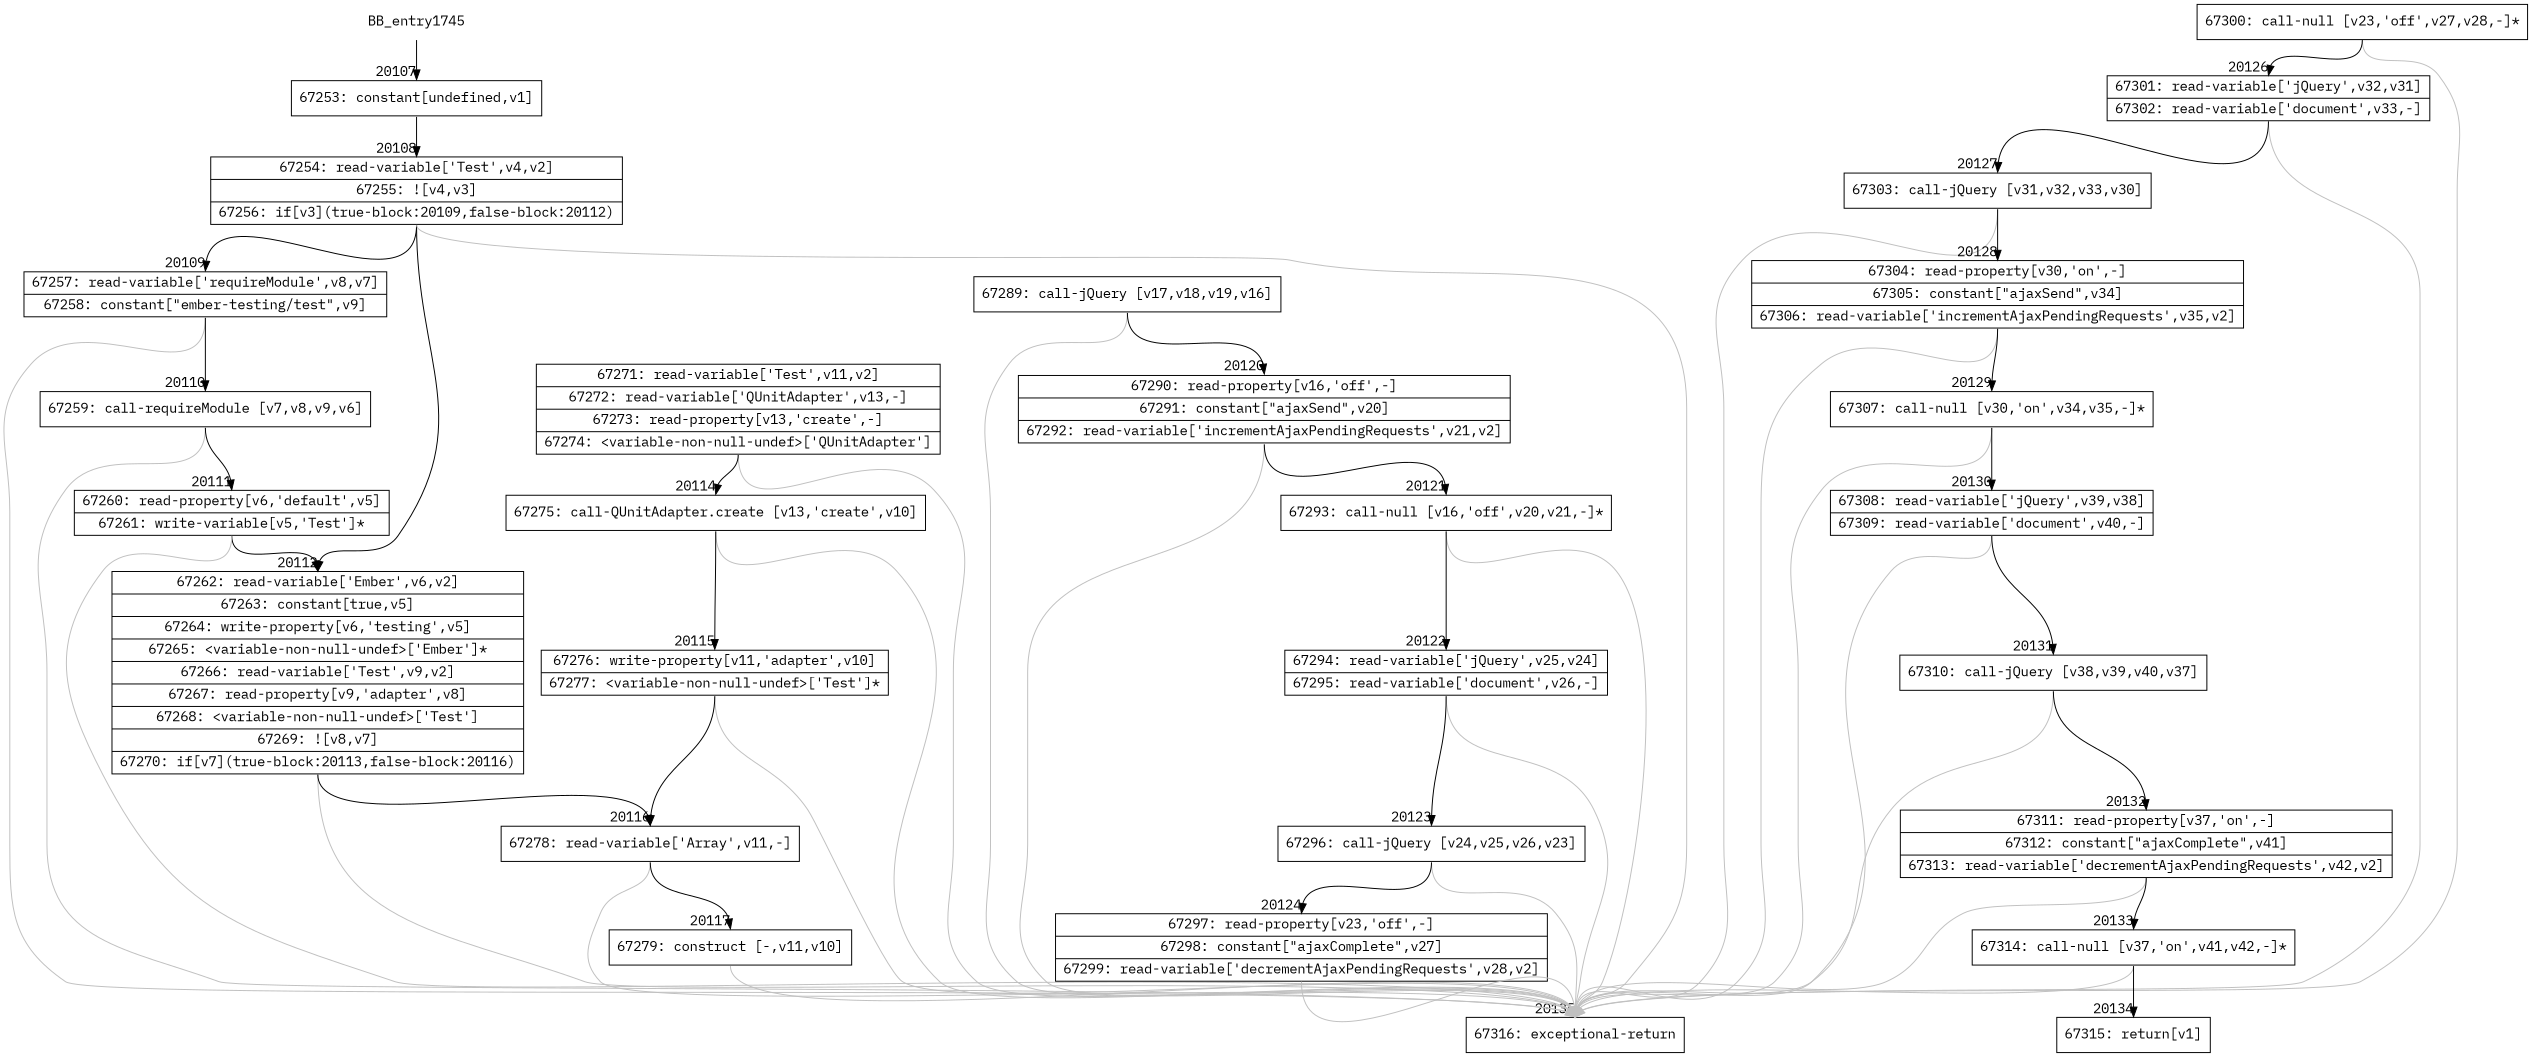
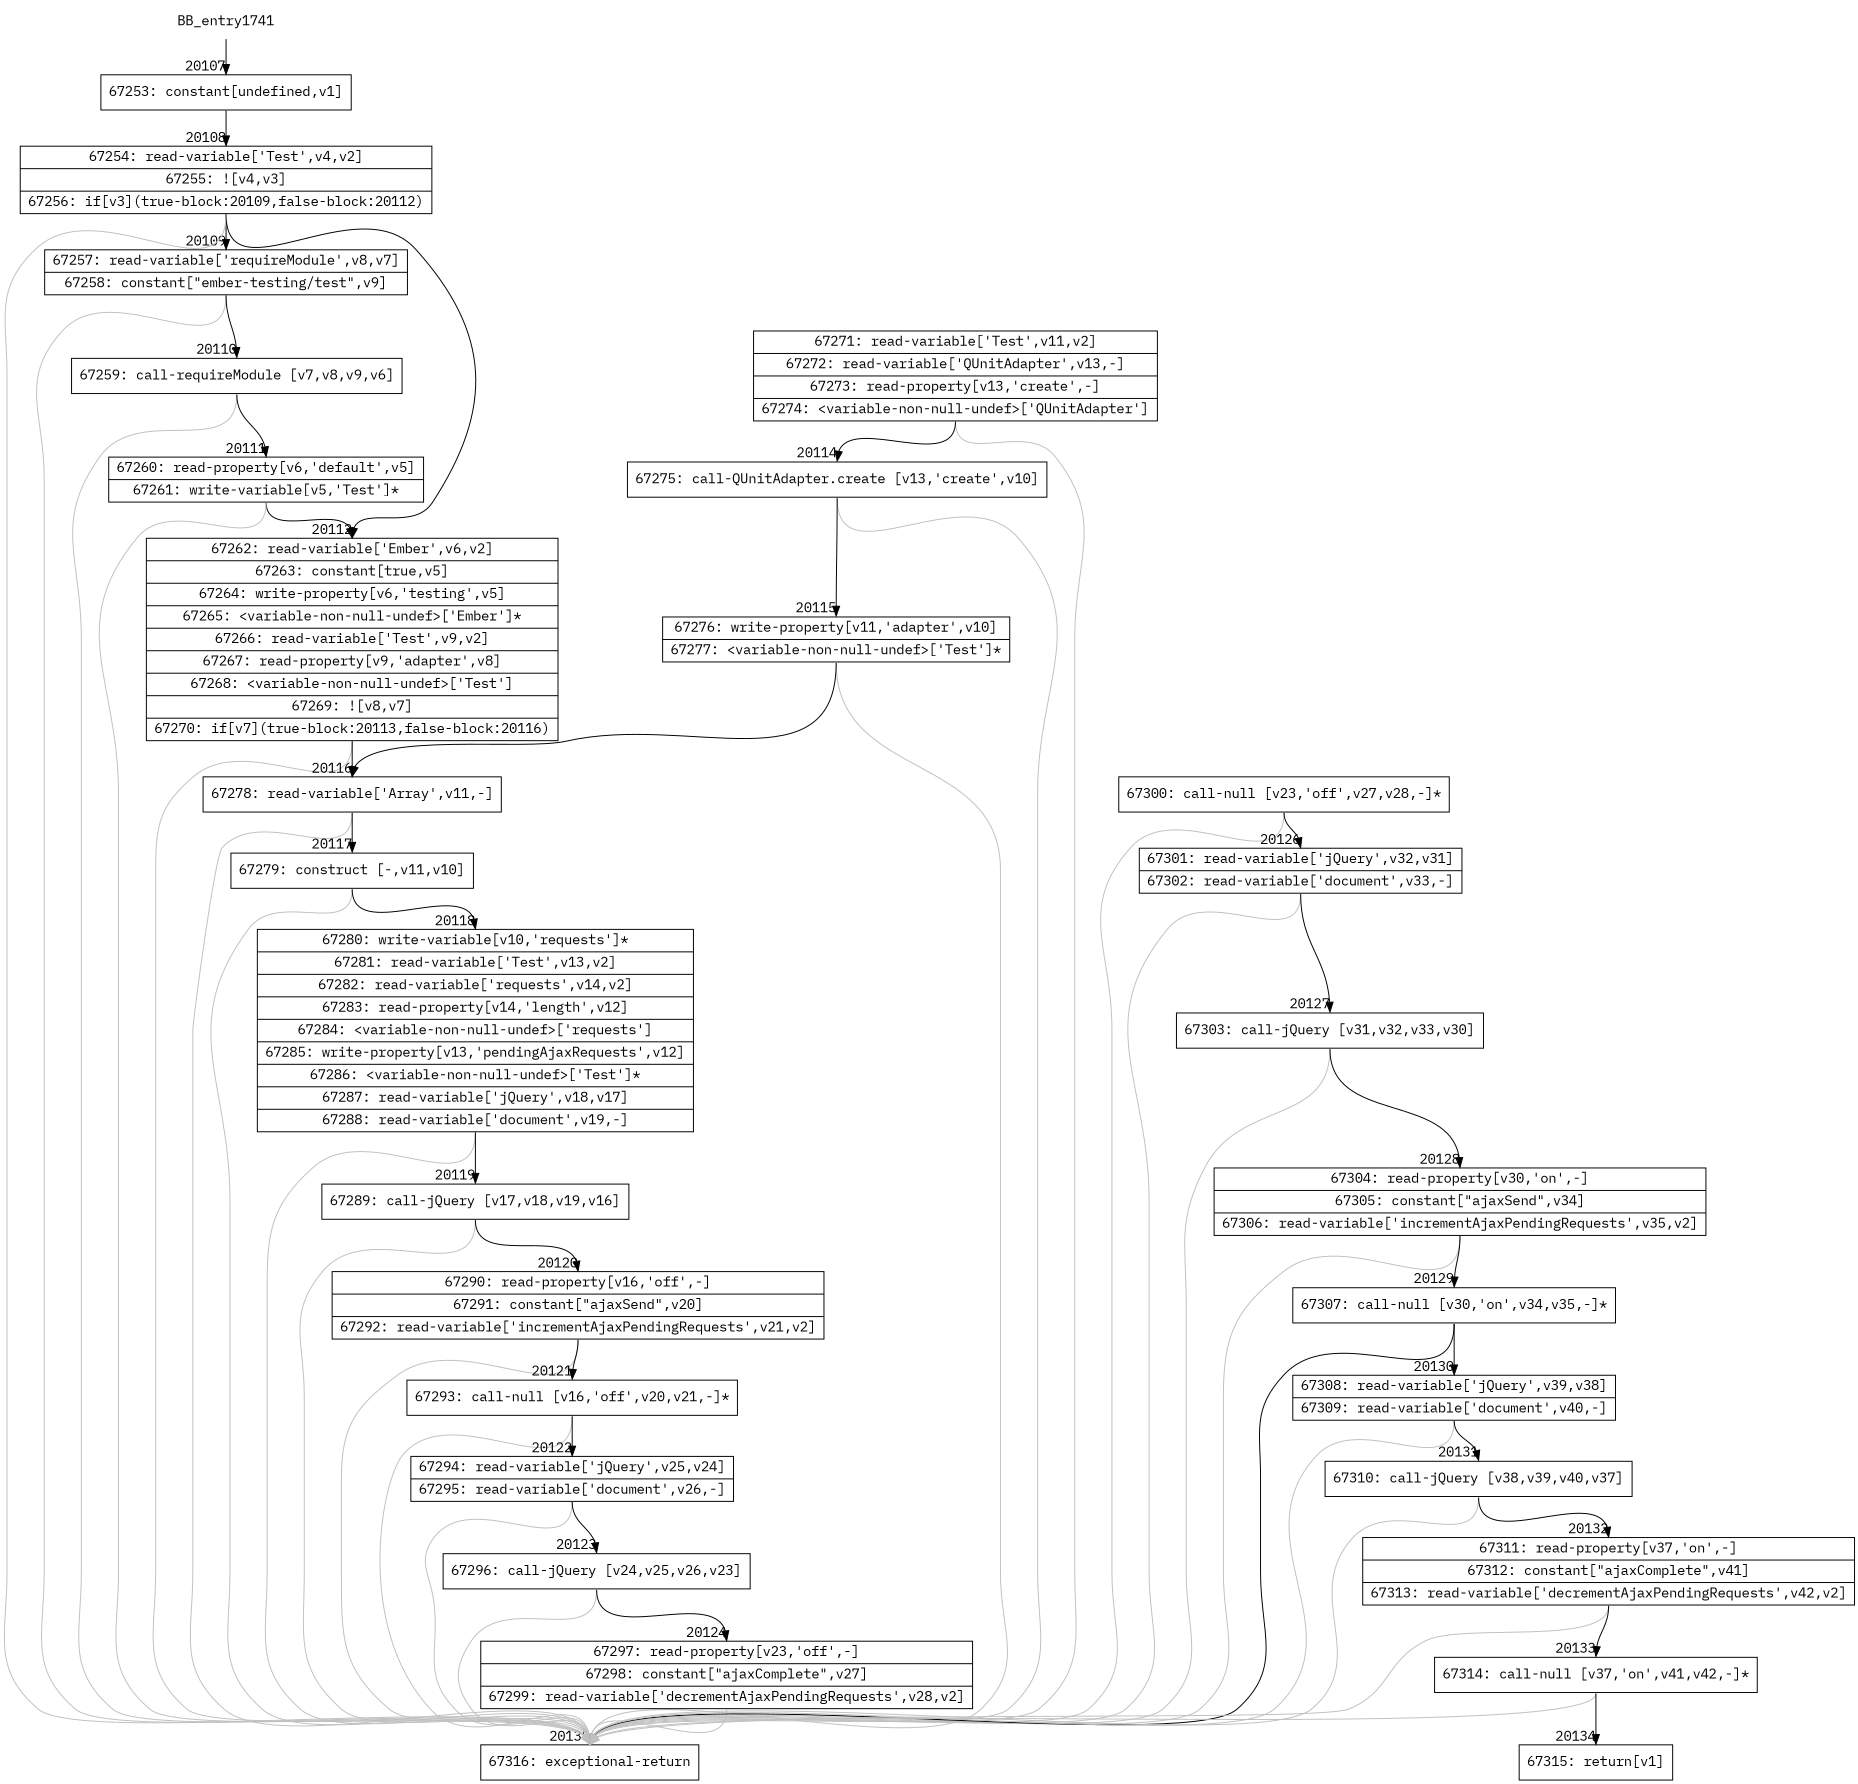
(417, 22) -> (226, 22)
(1798, 736) -> (1244, 1702)
none -> (475, 1031)
